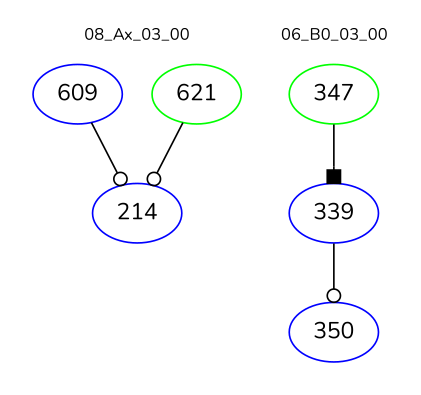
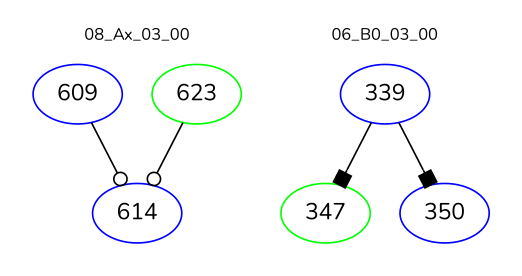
(197, 94) -> (197, 94)
(334, 146) -> (359, 146)
(137, 213) -> (137, 213)
(334, 266) -> (411, 146)
